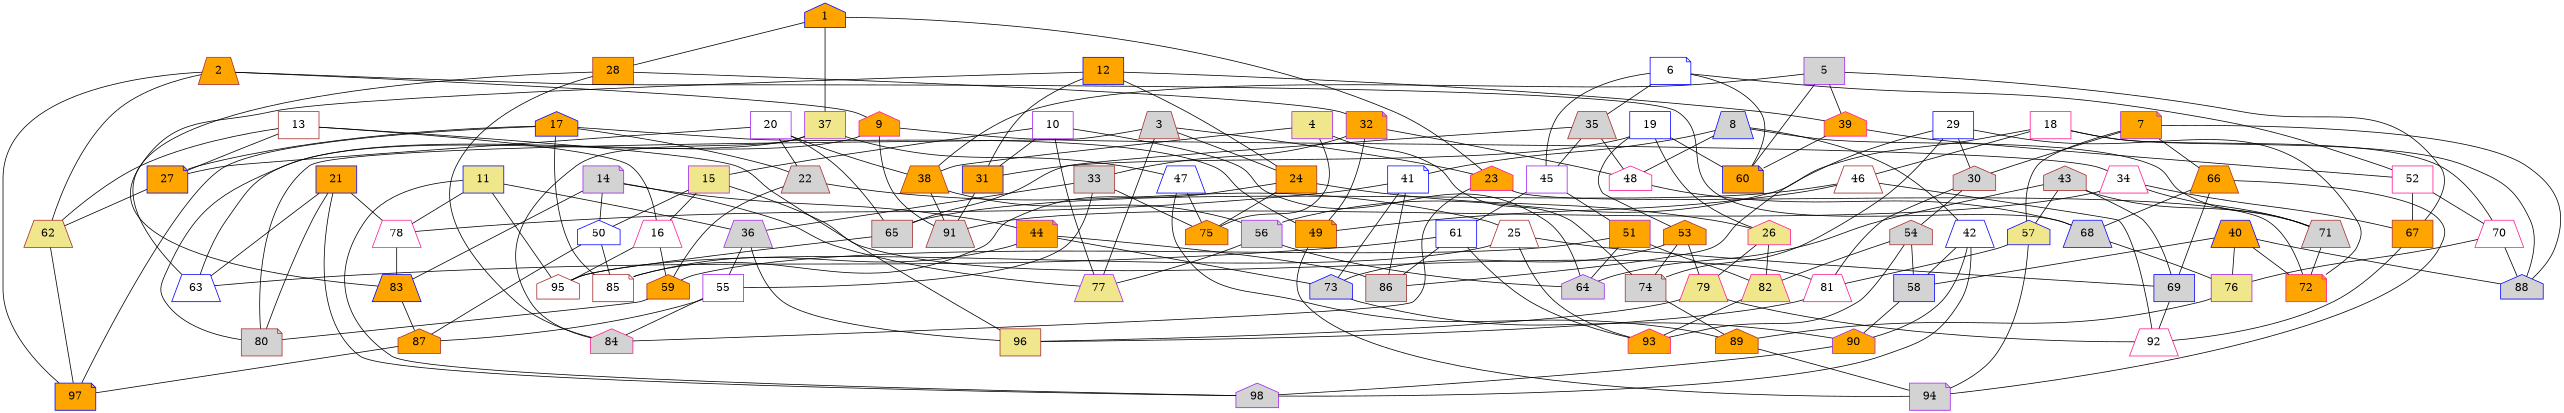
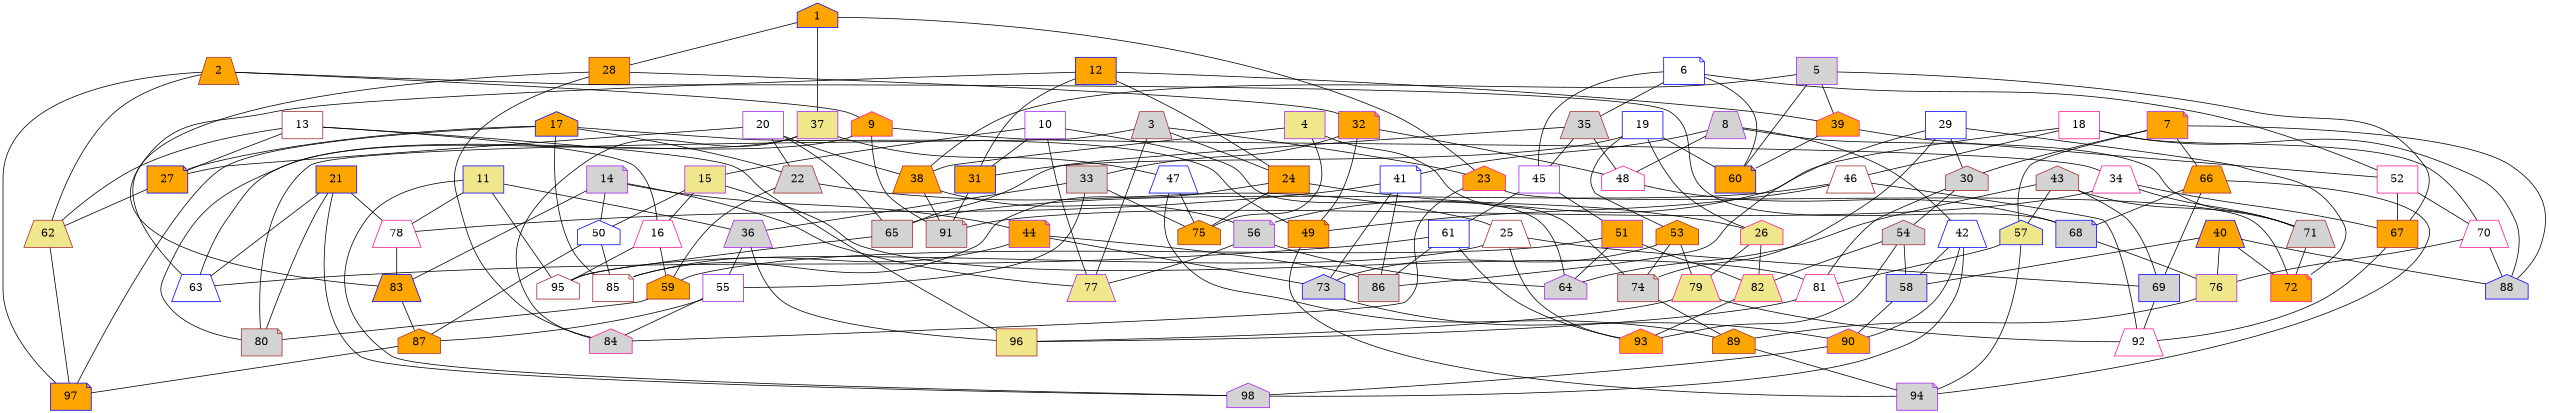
(1733, 125) -> (1726, 125)
(950, 234) -> (946, 234)
(2088, 234) -> (2076, 234)
